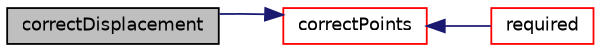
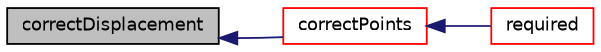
(242, 14) -> (260, 38)
